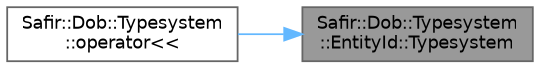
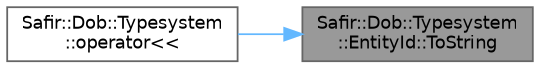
(418, 34) -> (418, 34)
